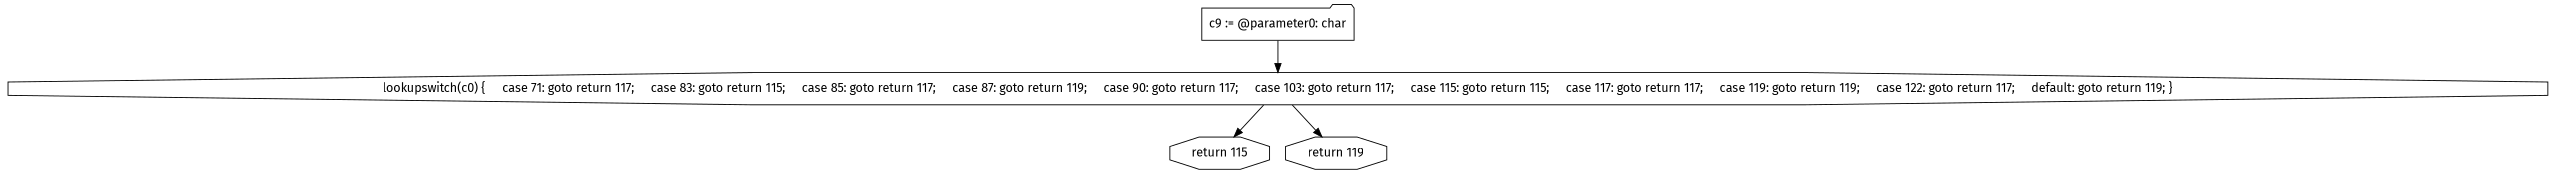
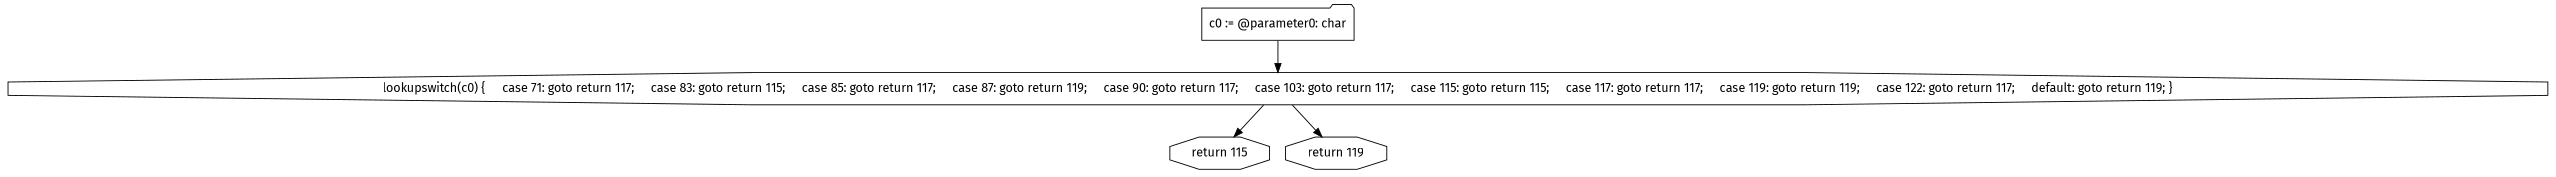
(1278, 24) -> (1278, 24)
